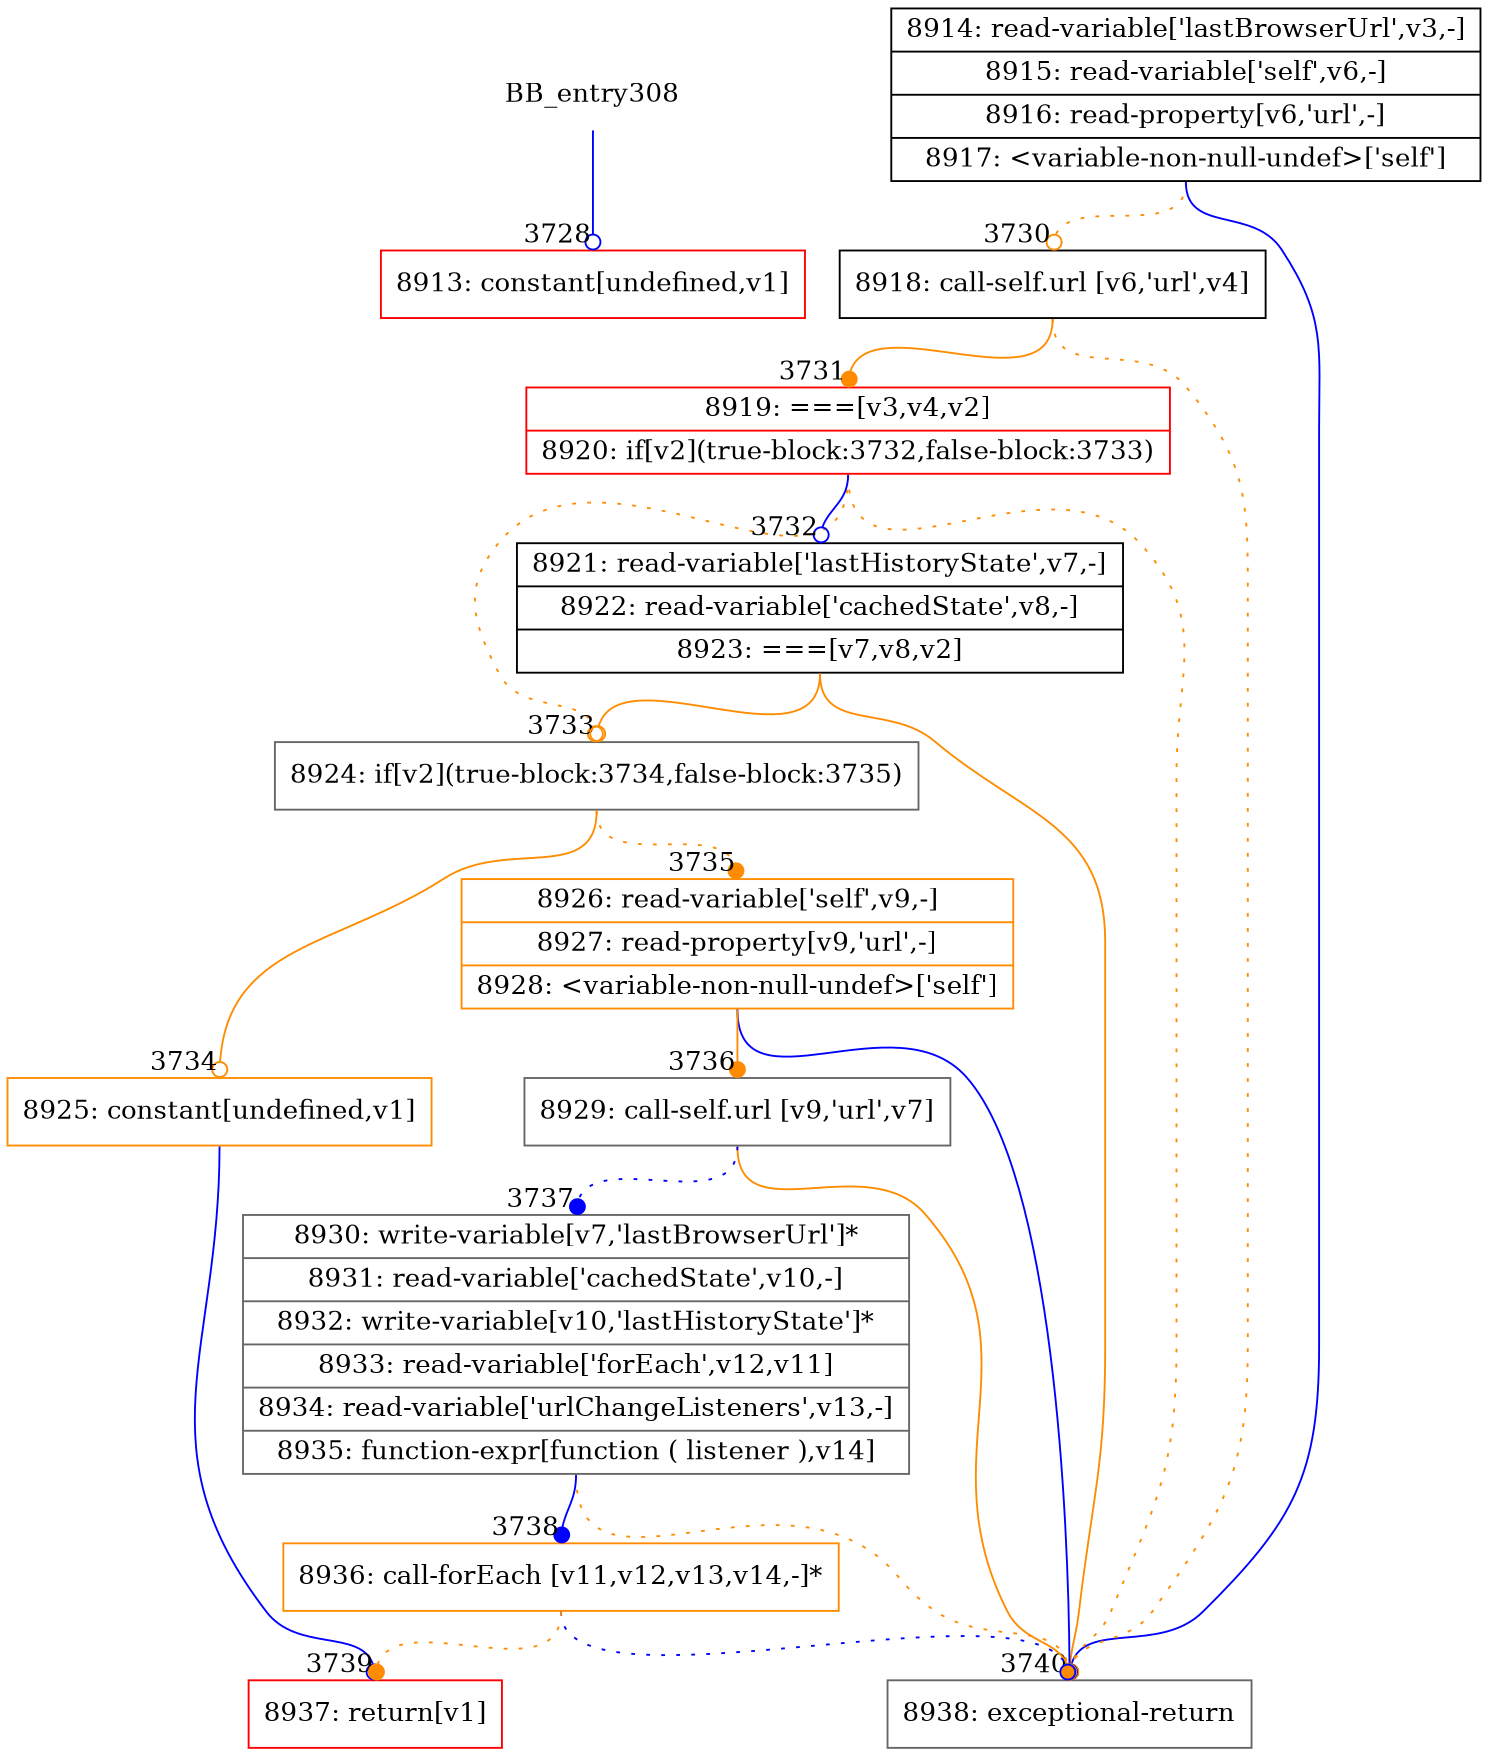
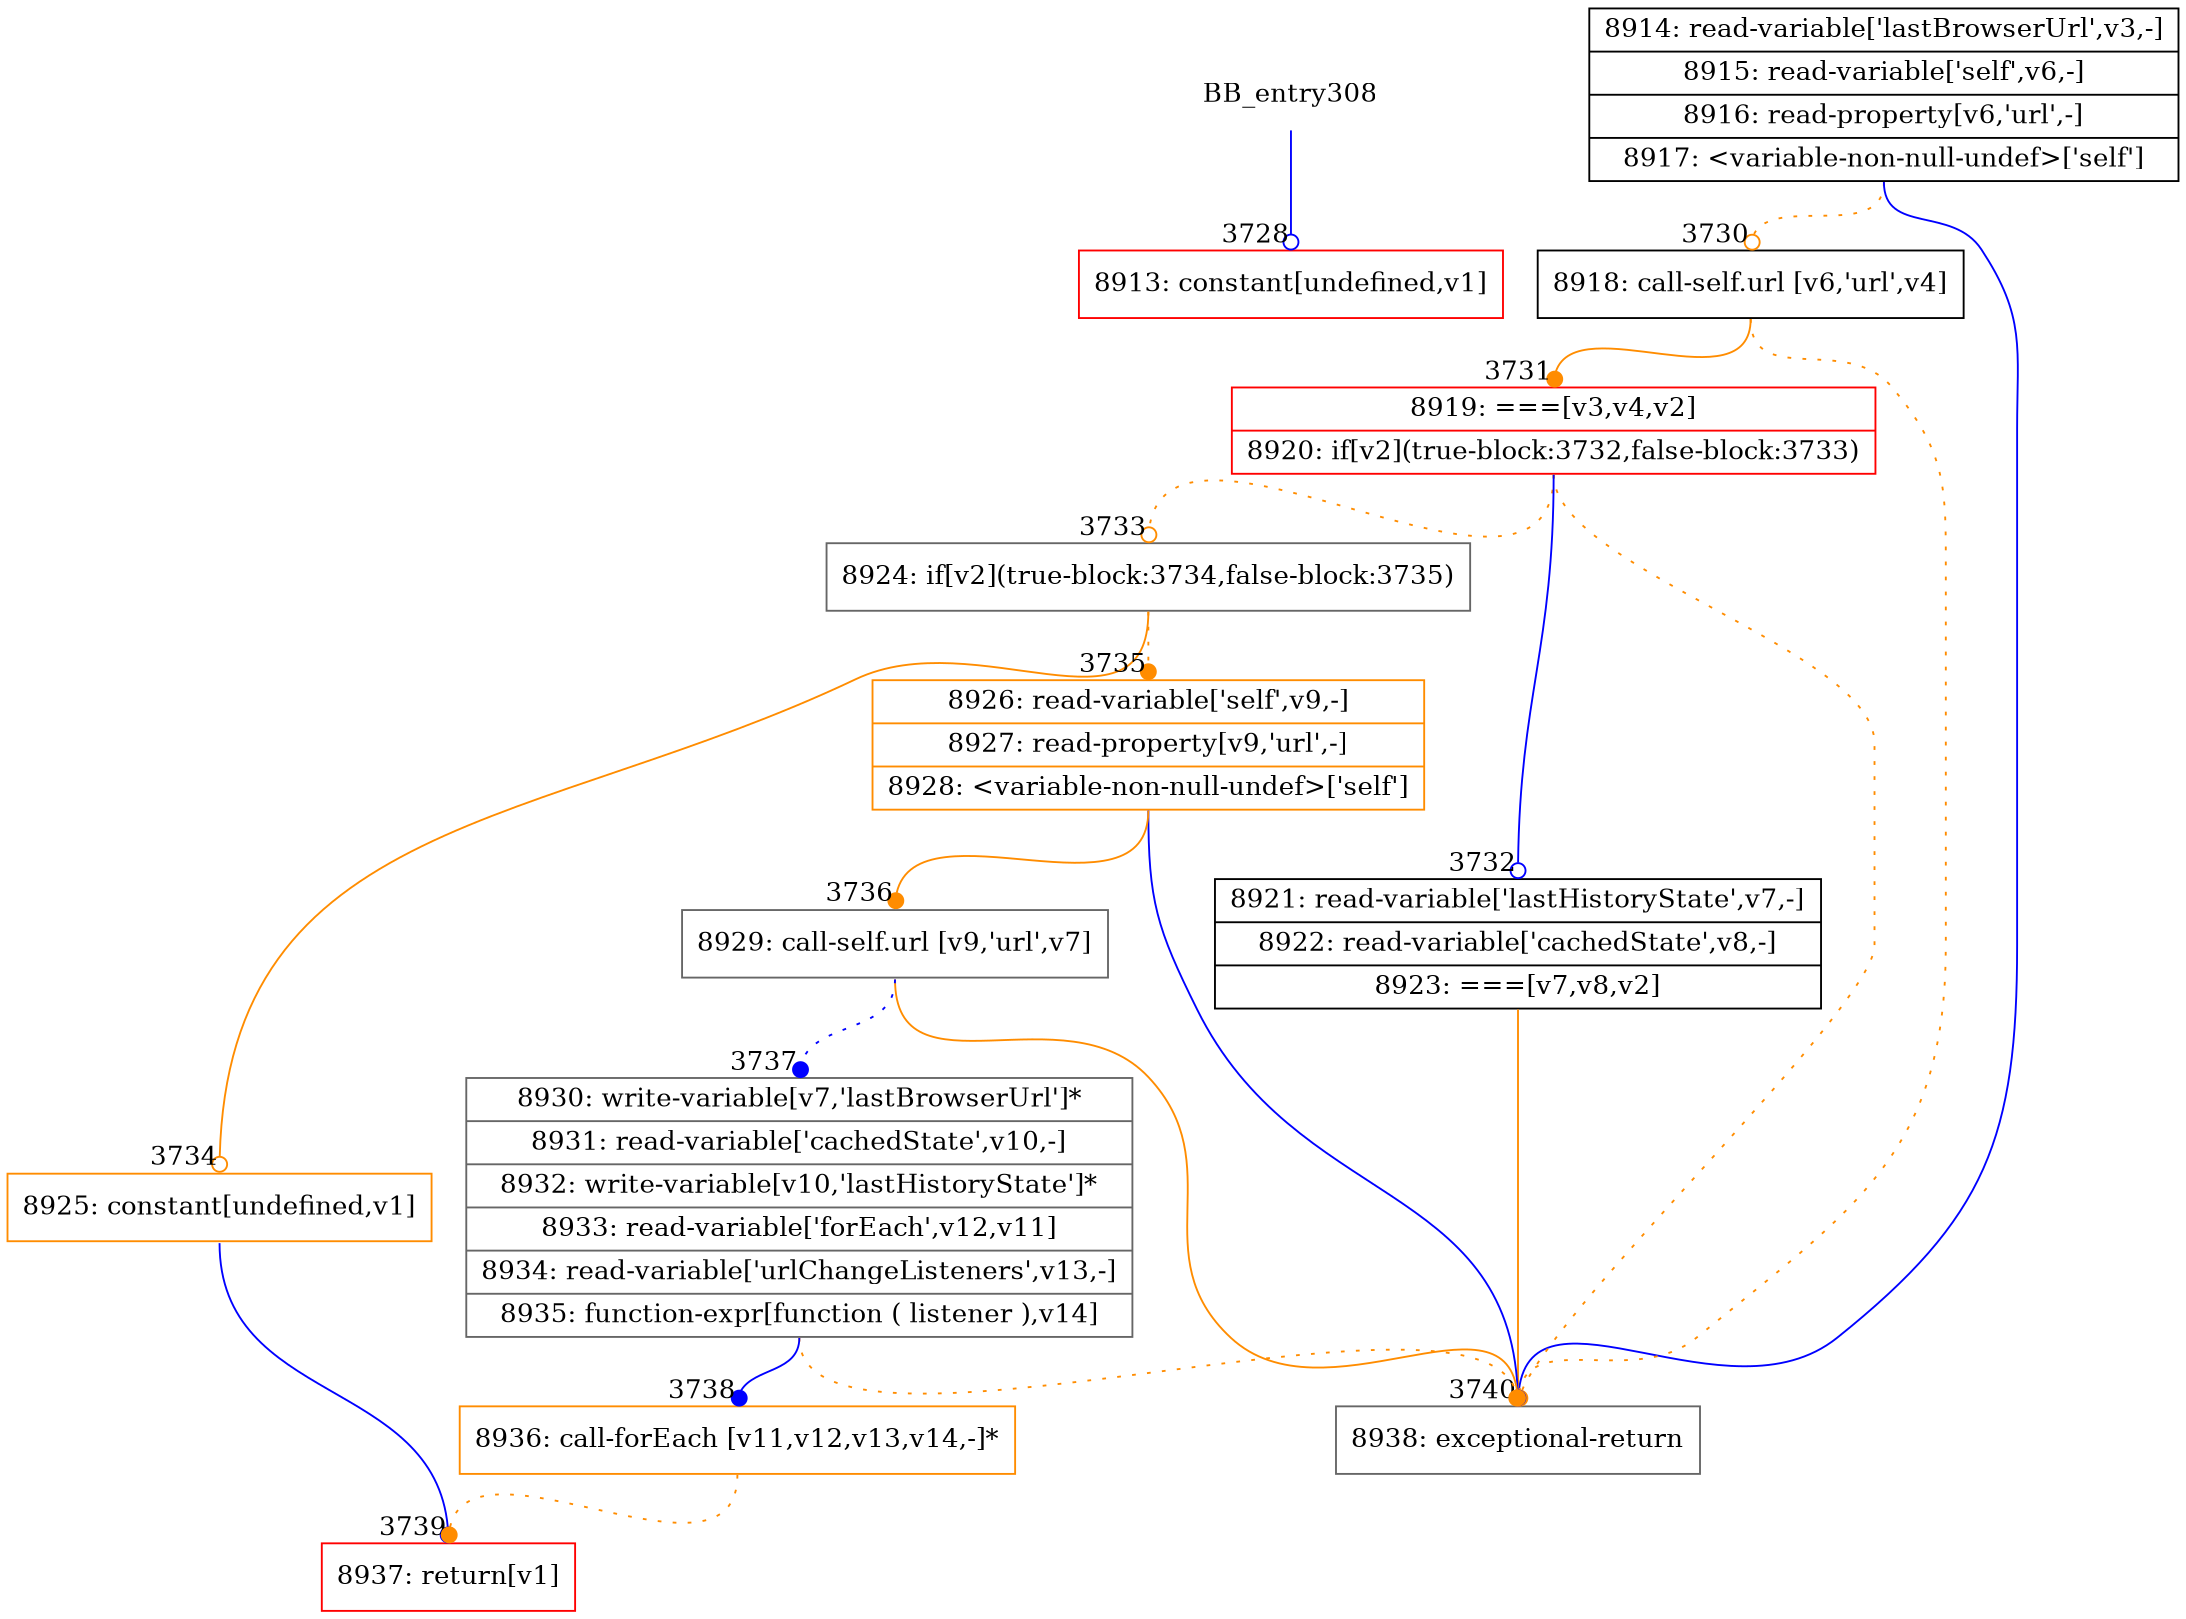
(716, 709) -> none
(808, 1646) -> none
